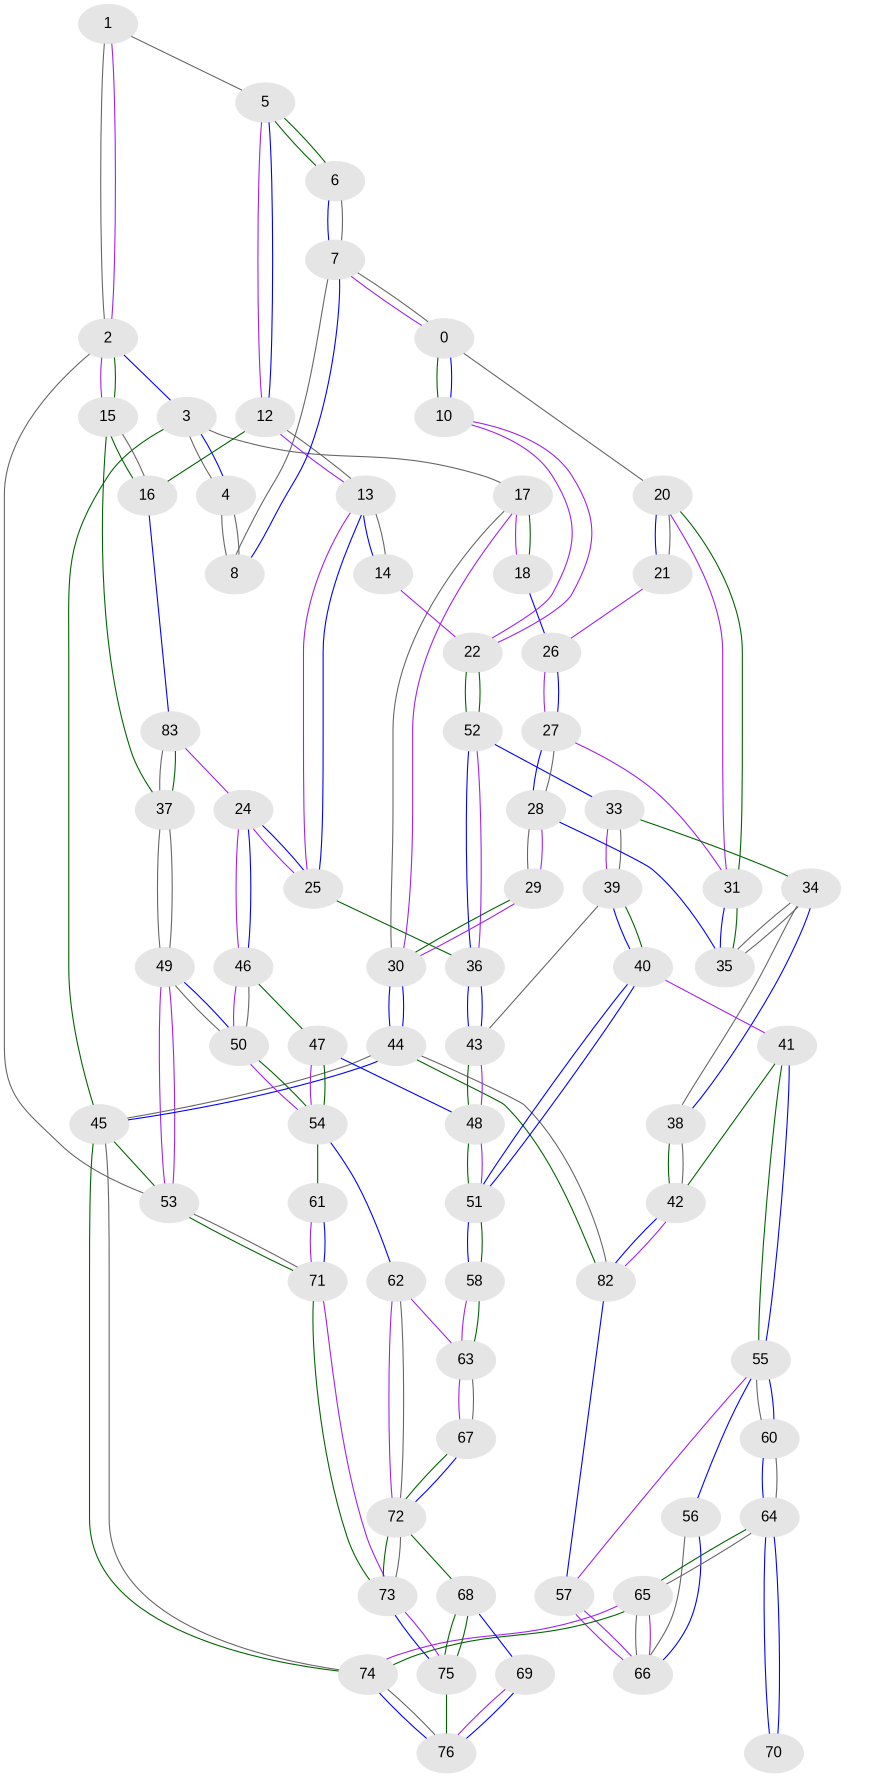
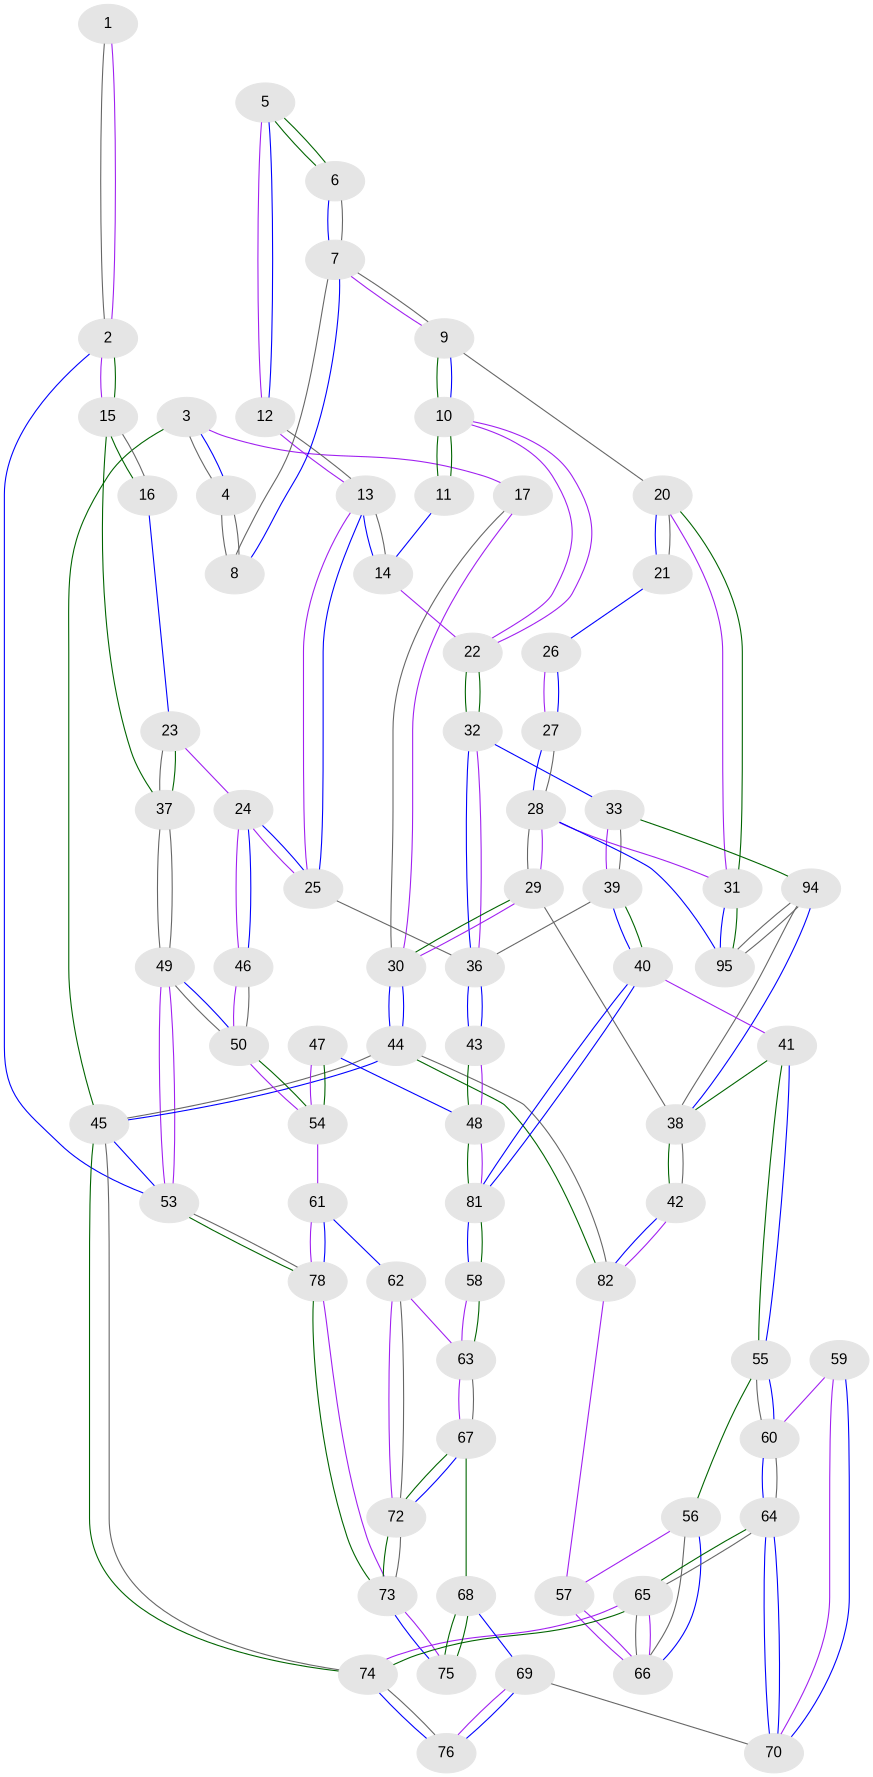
(187, 63) -> none
(444, 338) -> (444, 338)
(147, 378) -> none
(218, 449) -> none
(355, 456) -> (355, 456)
none -> (444, 496)
(523, 574) -> none
(607, 614) -> (607, 614)
(170, 731) -> (170, 731)
(473, 731) -> (473, 731)
(4, 793) -> (4, 793)
(659, 795) -> (634, 850)
(811, 889) -> (811, 889)
(383, 922) -> (383, 922)
(544, 967) -> (544, 928)
(725, 967) -> (725, 967)
none -> (602, 1002)
(281, 1007) -> none
(731, 1124) -> (731, 1085)
(134, 1164) -> (134, 1164)
(318, 1164) -> (318, 1164)
(365, 1200) -> (357, 1242)
(475, 1203) -> (475, 1203)
(318, 1282) -> (318, 1282)
none -> (839, 1360)
(722, 1437) -> (722, 1437)
(585, 1439) -> (585, 1439)
(661, 1477) -> (628, 1557)
(431, 1557) -> (466, 1517)
(446, 1714) -> none
none -> (650, 1714)
